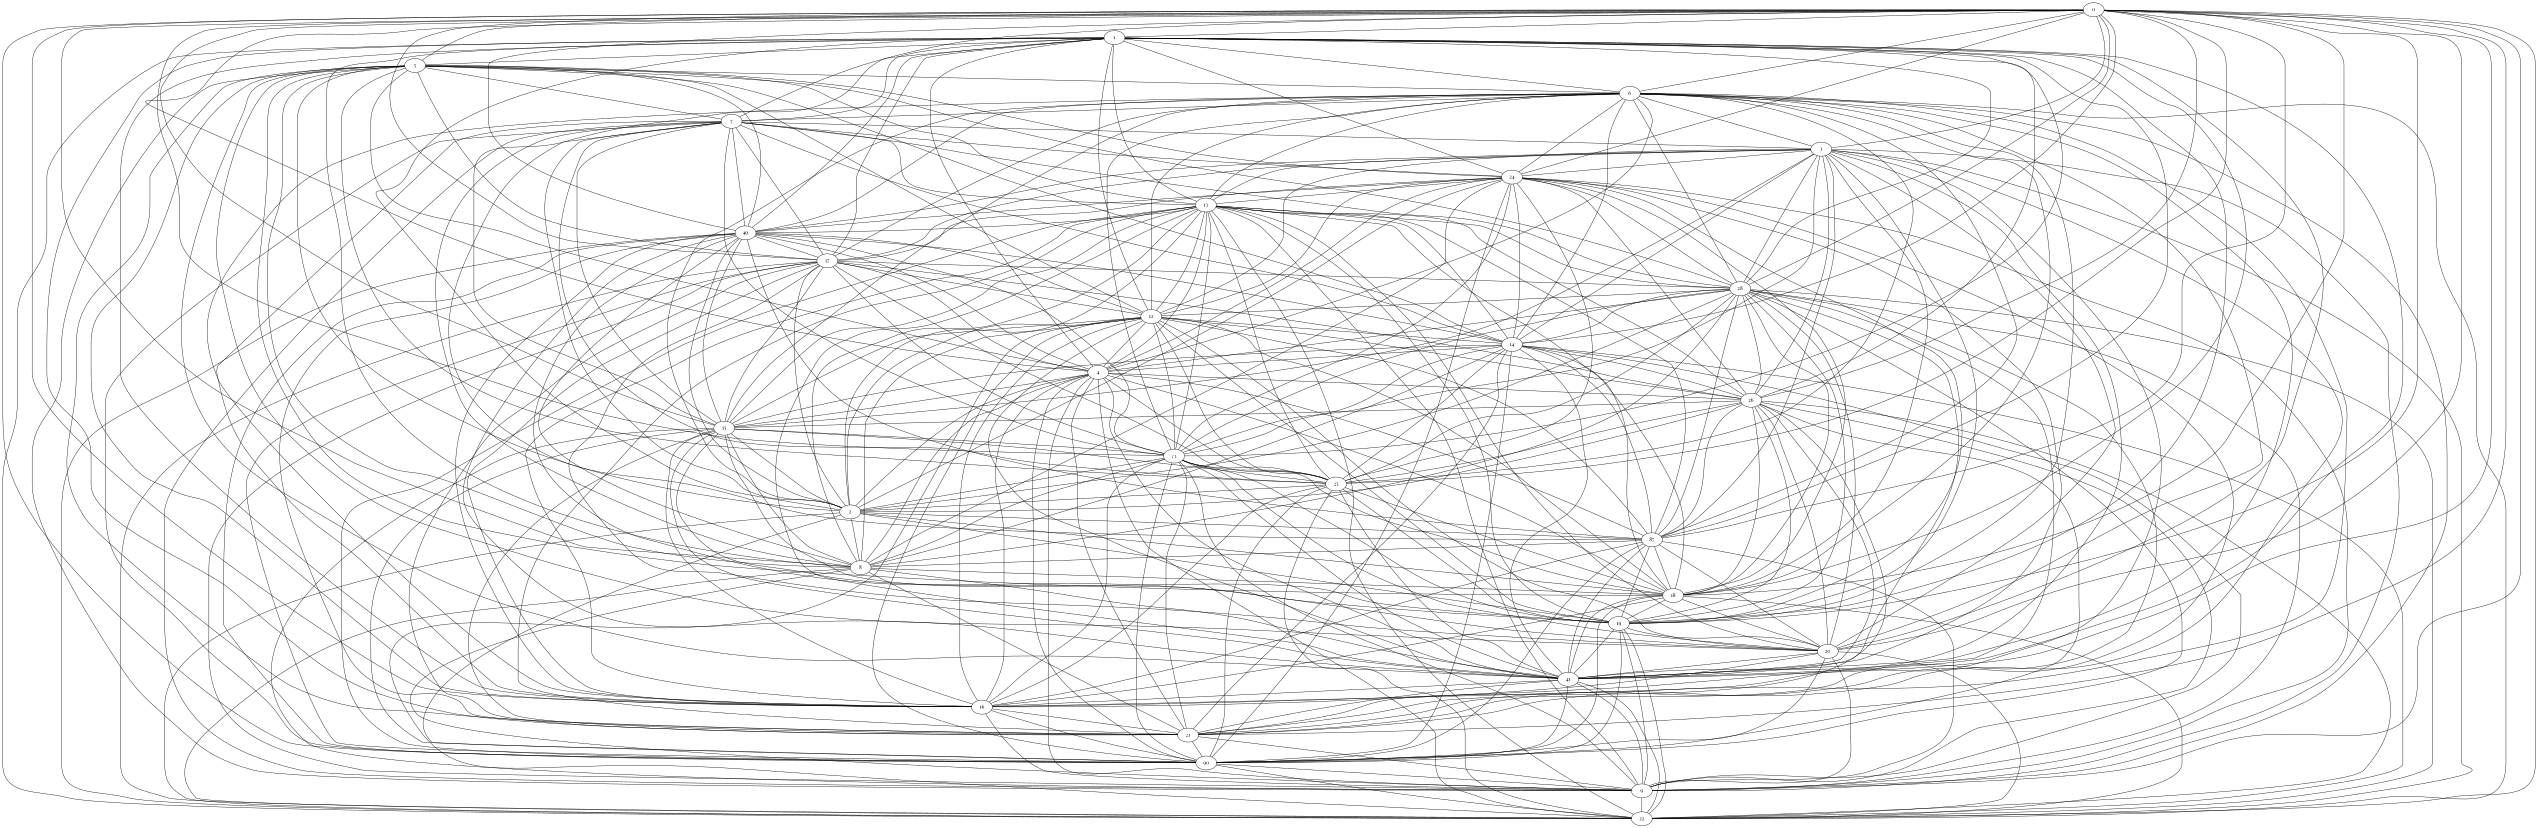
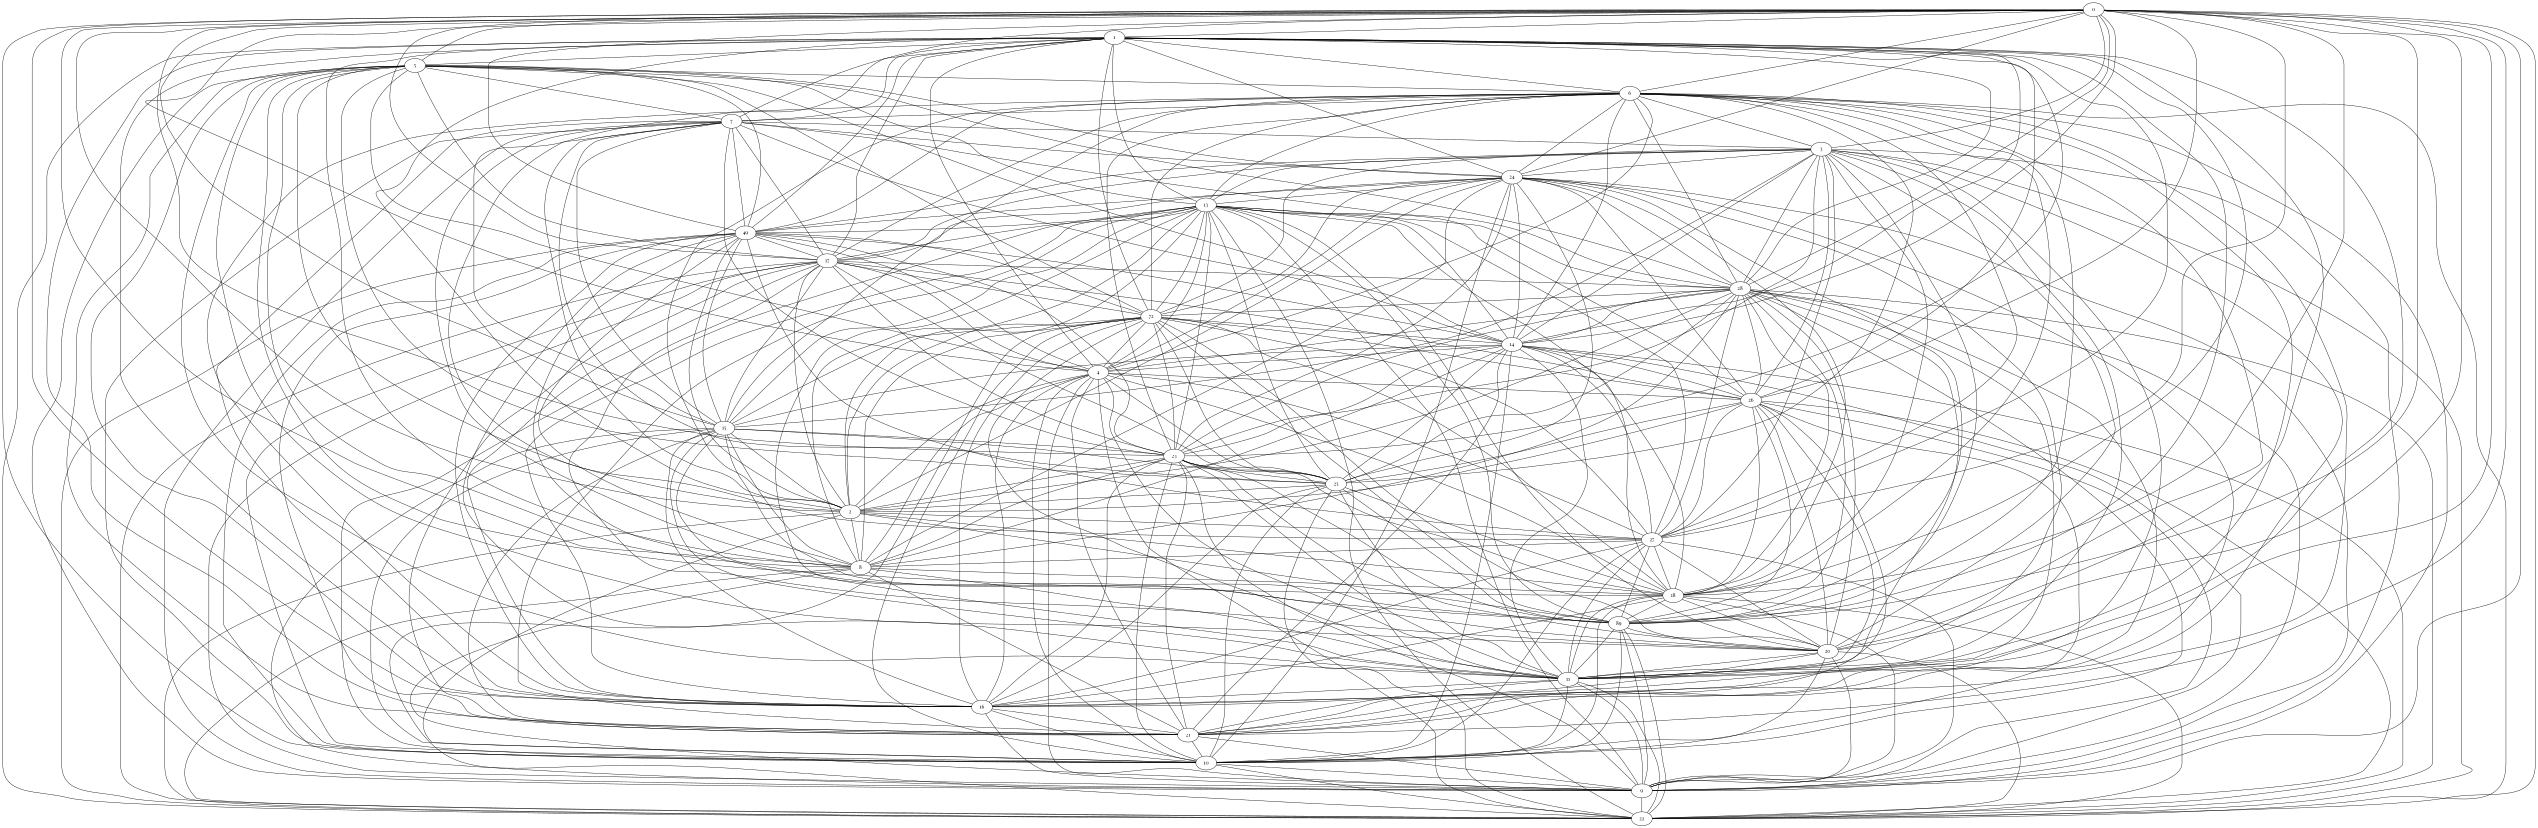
none -> (1883, 59)
(965, 195) -> (1017, 230)
(1151, 317) -> (1151, 317)
(1937, 377) -> (140, 33)
(912, 402) -> none
(1263, 414) -> none
(1174, 456) -> (1174, 456)
(1652, 540) -> (1652, 540)
(1619, 623) -> (1619, 623)
(1568, 679) -> (1568, 679)
none -> (1895, 723)
(1206, 763) -> (1206, 763)
